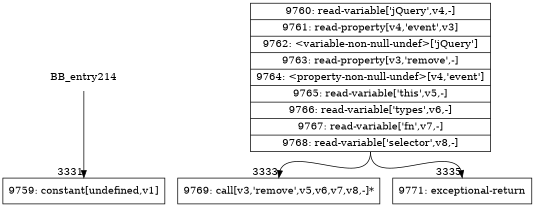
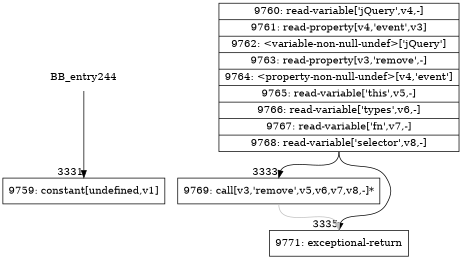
(84, 77) -> (84, 77)
none -> (305, 217)
